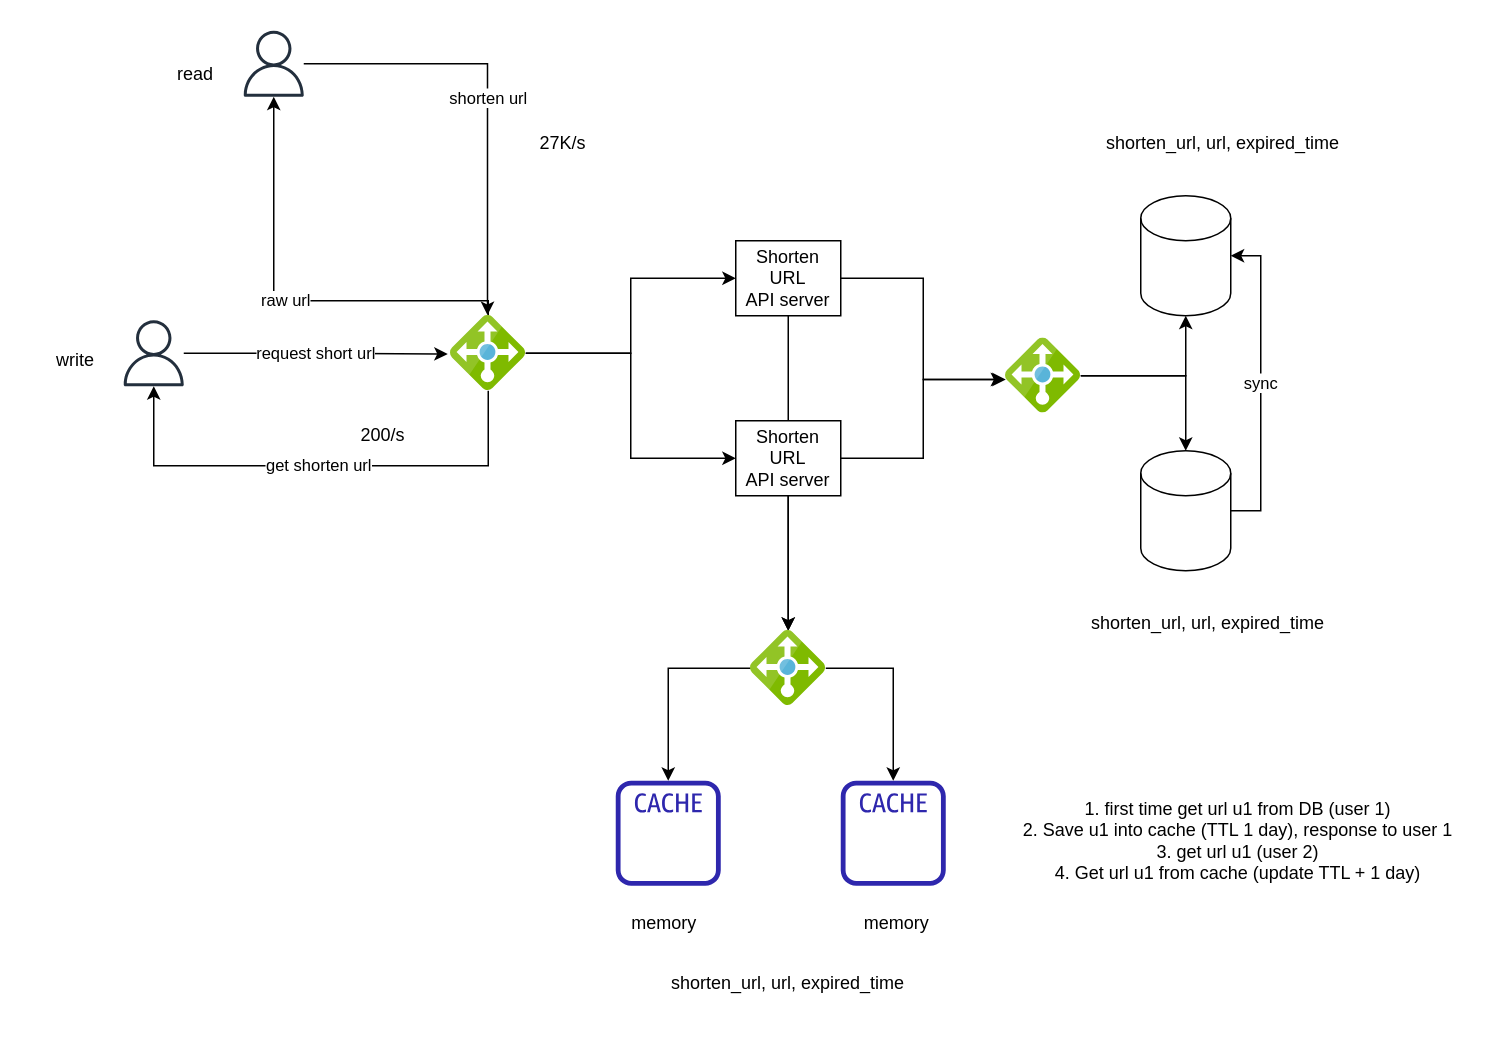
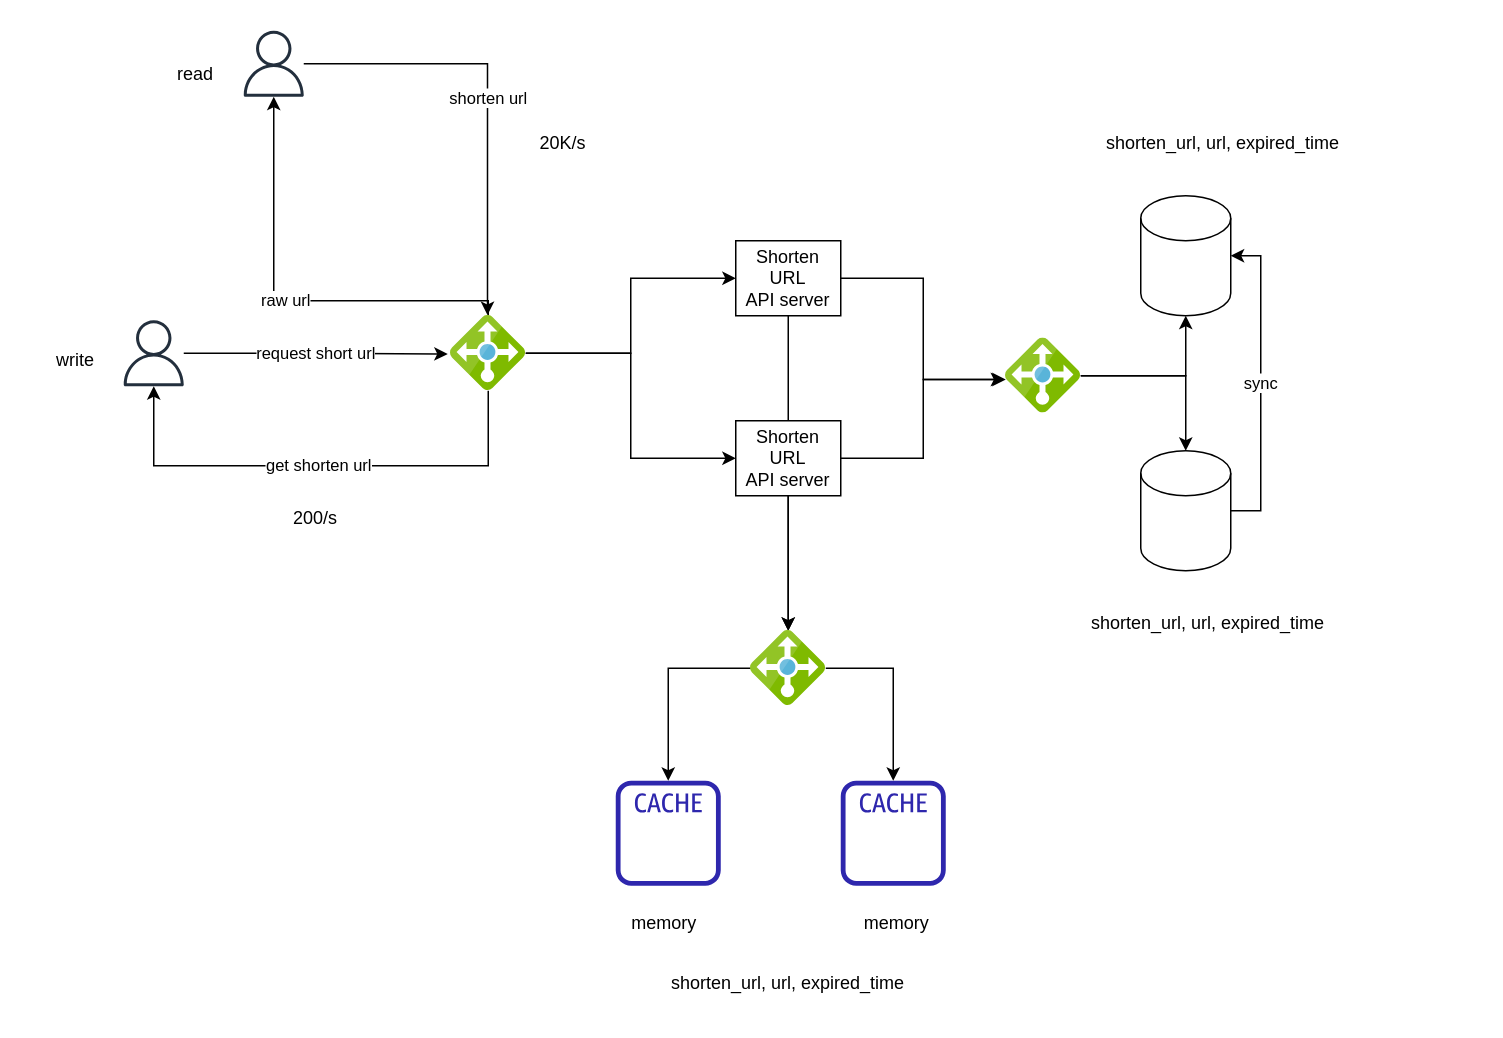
(563, 143) -> (563, 143)
(383, 436) -> (316, 518)
(1238, 841) -> none
